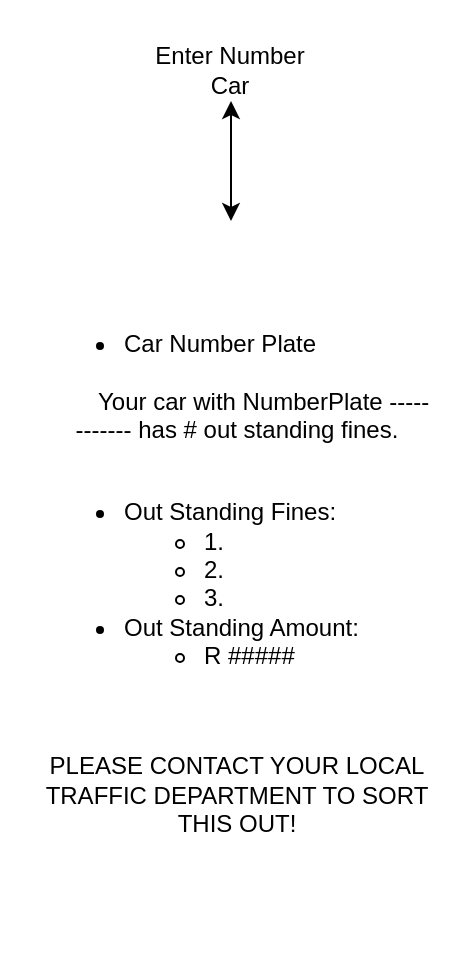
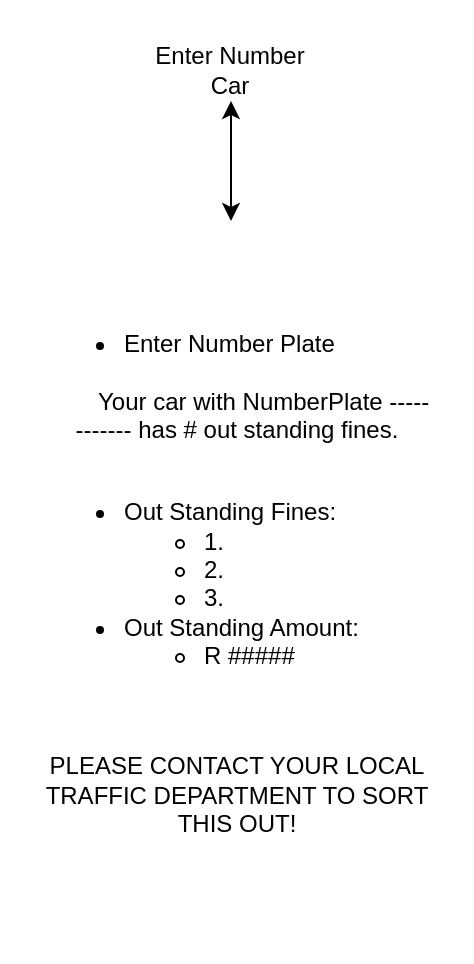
(238, 581) -> (238, 581)
